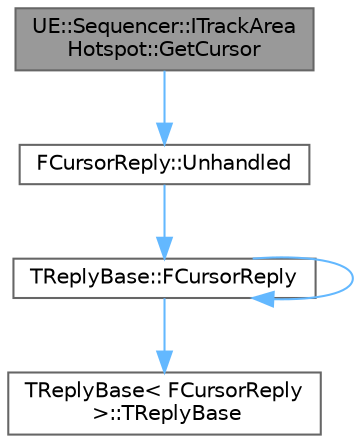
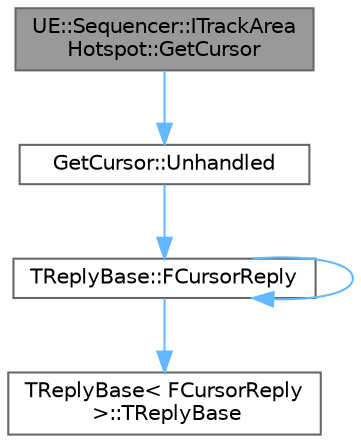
(165, 165) -> (165, 165)
